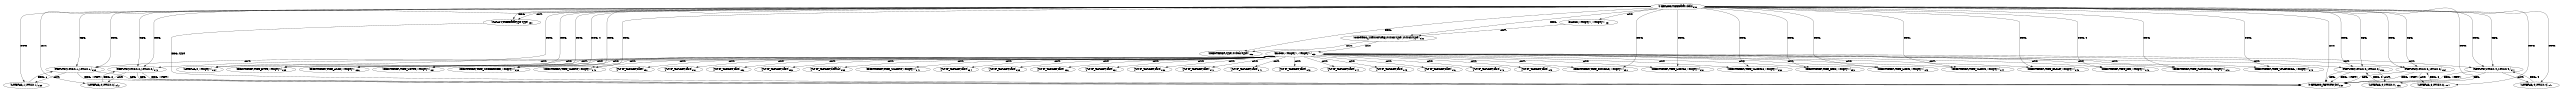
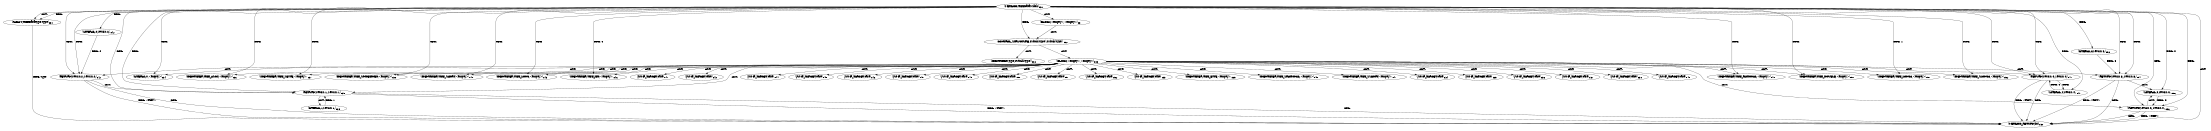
(804, 8) -> none
(948, 8) -> none
(2019, 10) -> none
(1449, 22) -> none
(550, 38) -> (165, 42)
(596, 38) -> (316, 42)
(611, 38) -> (434, 42)
(626, 38) -> (500, 42)
(1682, 38) -> (1898, 42)
(1817, 38) -> (539, 42)
(44, 46) -> (118, 15)
(2463, 46) -> (2171, 52)
(828, 70) -> none
(1830, 70) -> none
(1978, 70) -> none
(2053, 70) -> none
(117, 76) -> (191, 92)
(2419, 77) -> (2139, 85)
(2521, 77) -> (2066, 85)
(2448, 85) -> (2108, 51)
